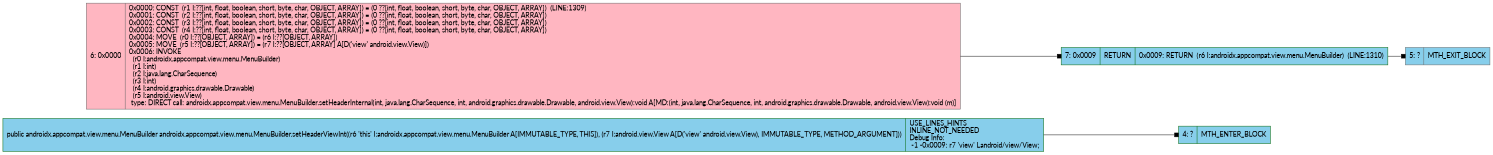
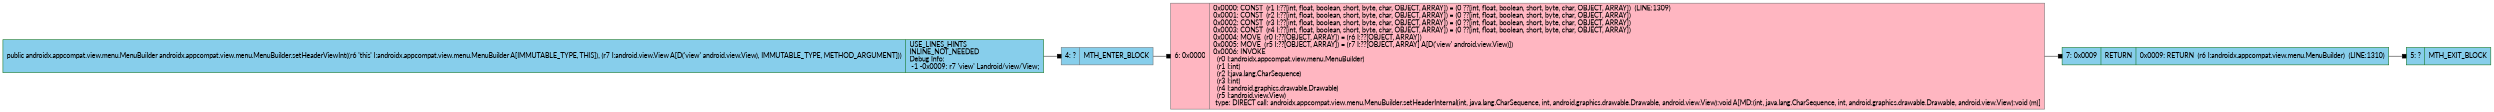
none -> (1159, 56)
(1448, 56) -> (2449, 56)
(1225, 135) -> (1107, 56)
